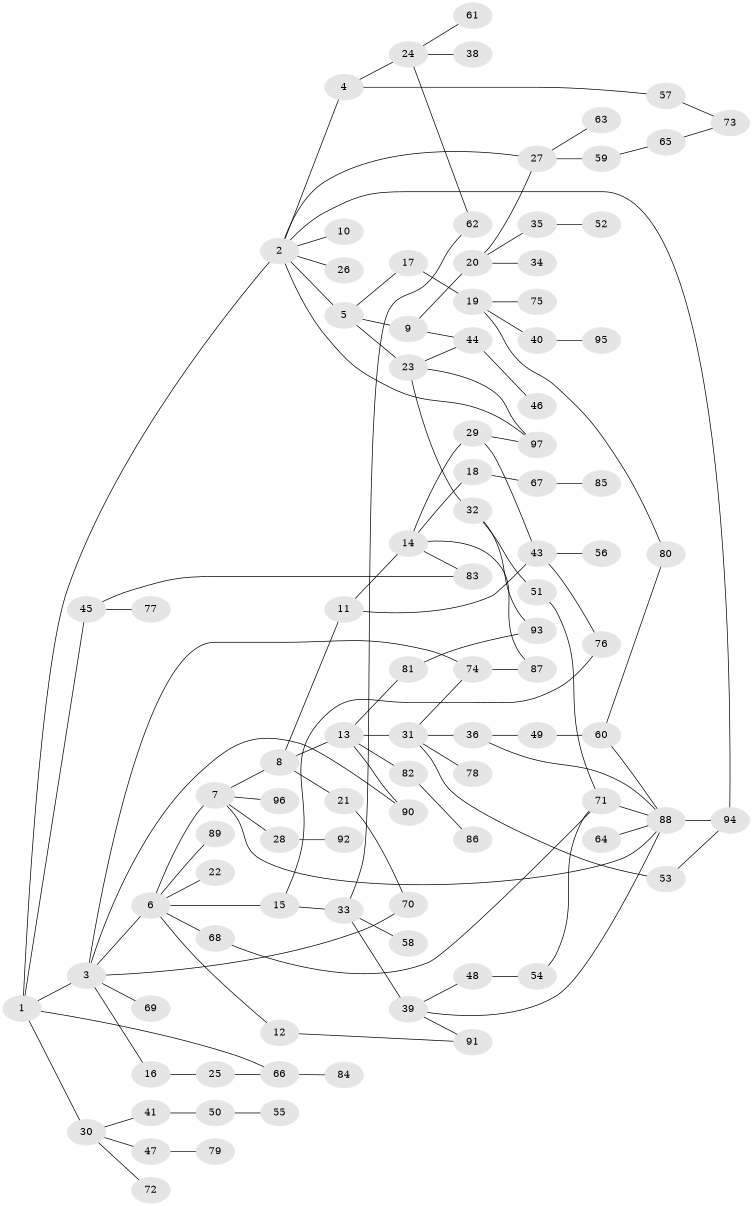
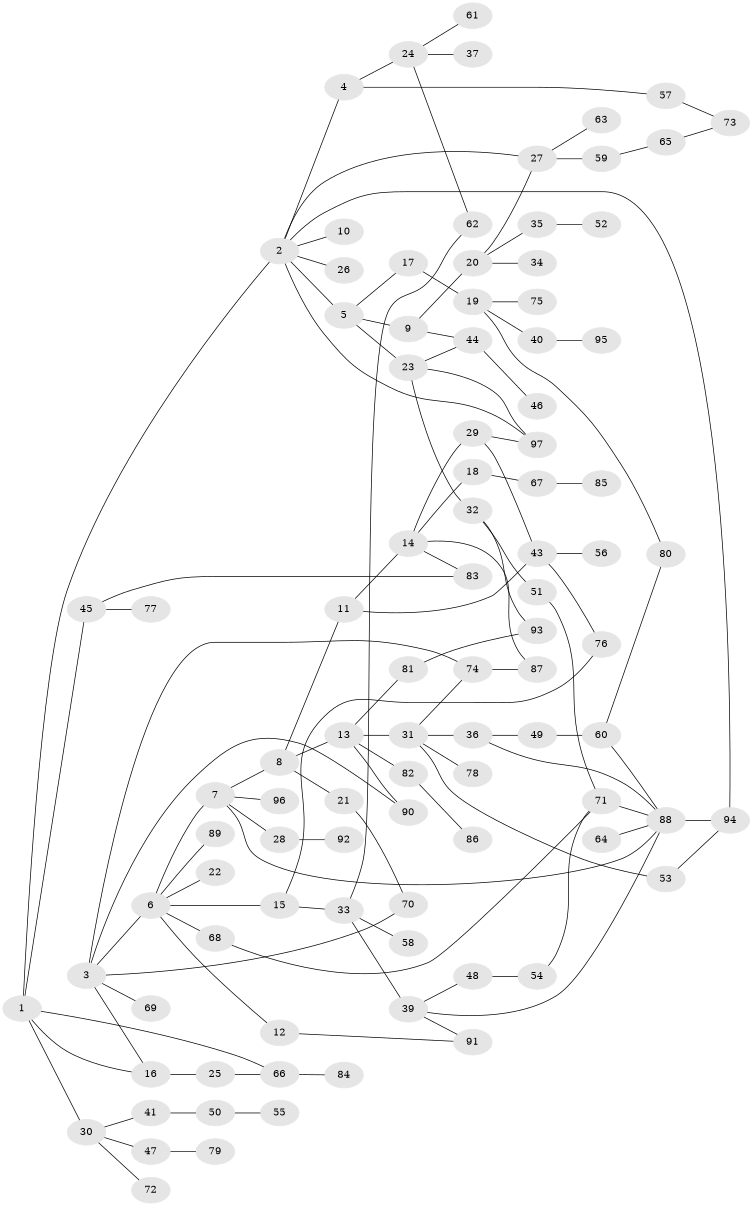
(473, 54) -> (473, 54)
(54, 992) -> (76, 1056)
